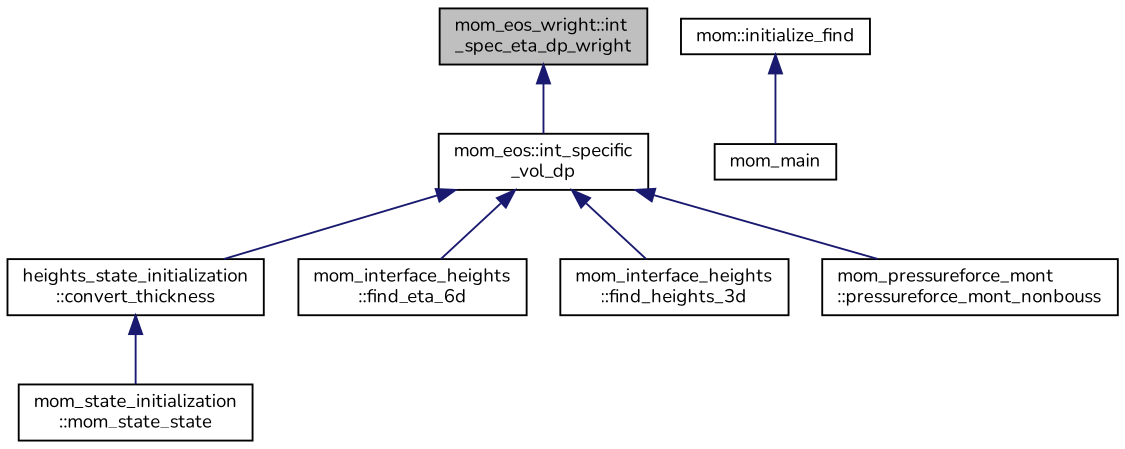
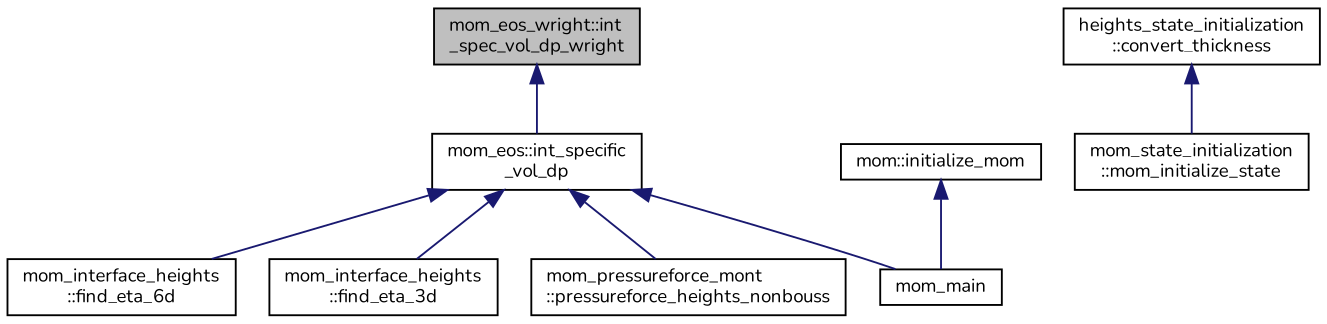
(543, 36) -> (537, 36)
(775, 36) -> (941, 162)
(331, 227) -> (773, 231)
(674, 287) -> (384, 287)
(970, 287) -> (688, 287)
(136, 413) -> (1192, 162)
